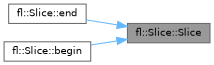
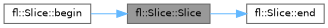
(102, 22) -> (223, 14)
